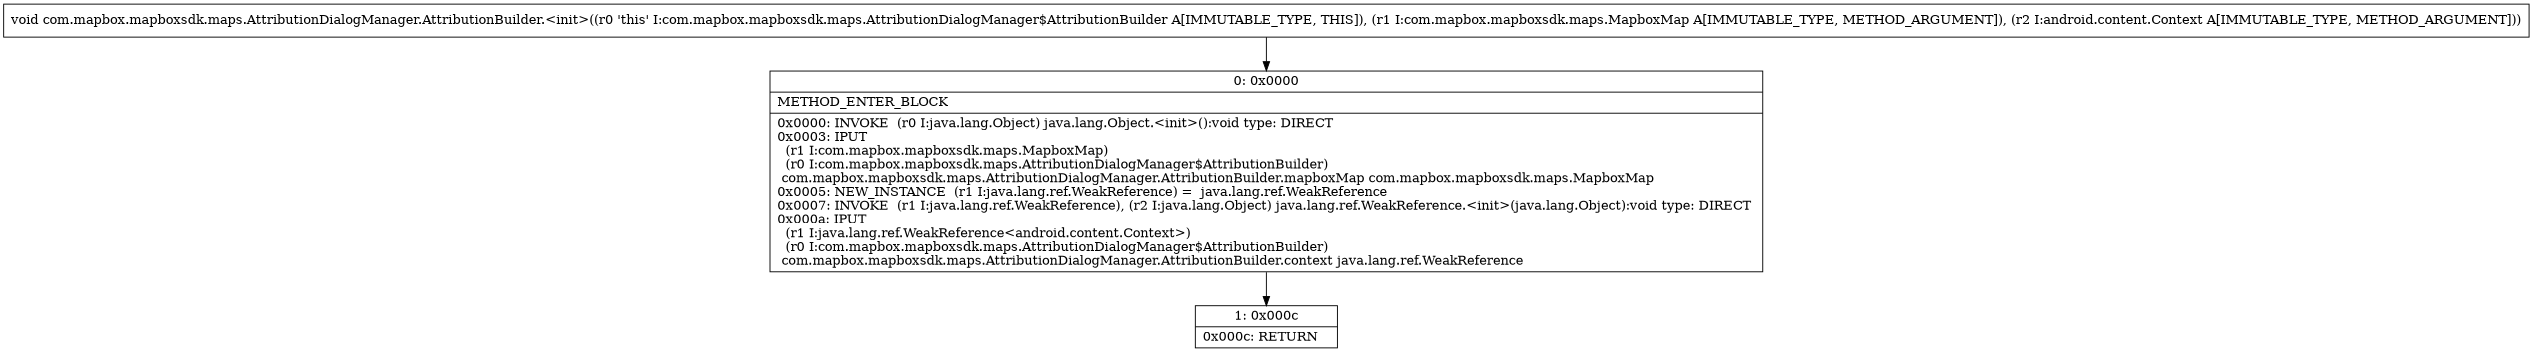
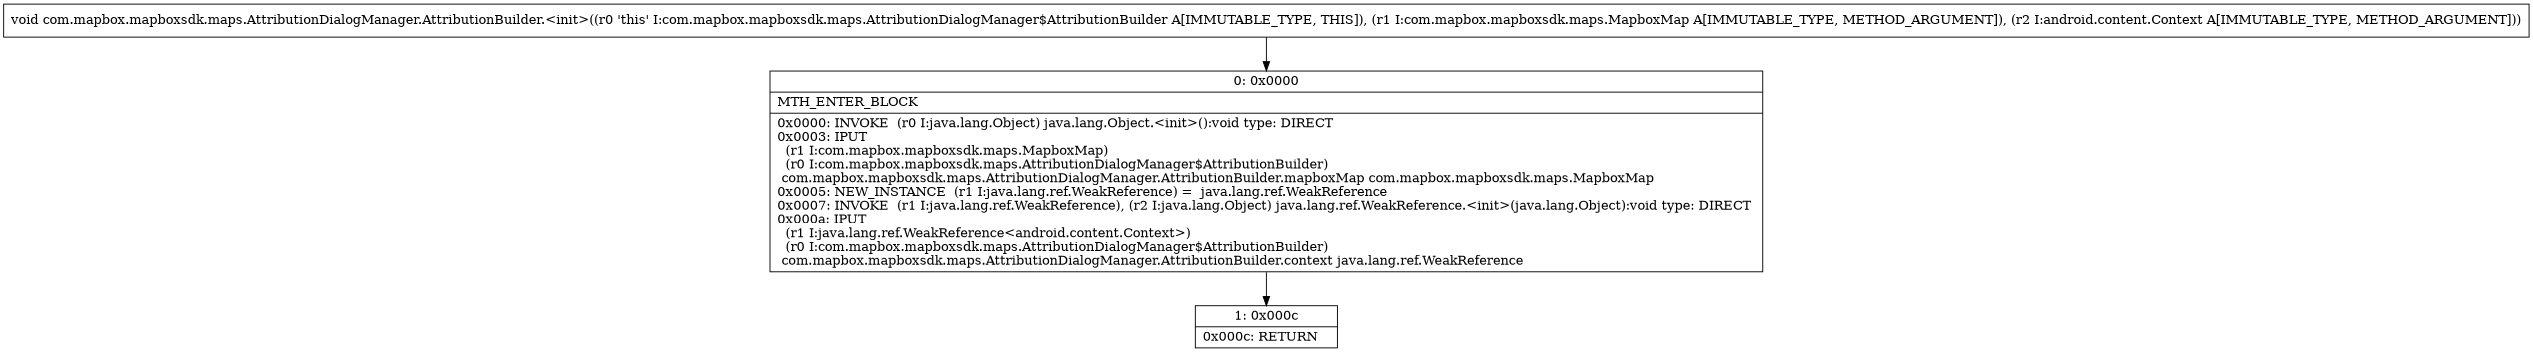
(863, 102) -> (848, 102)
